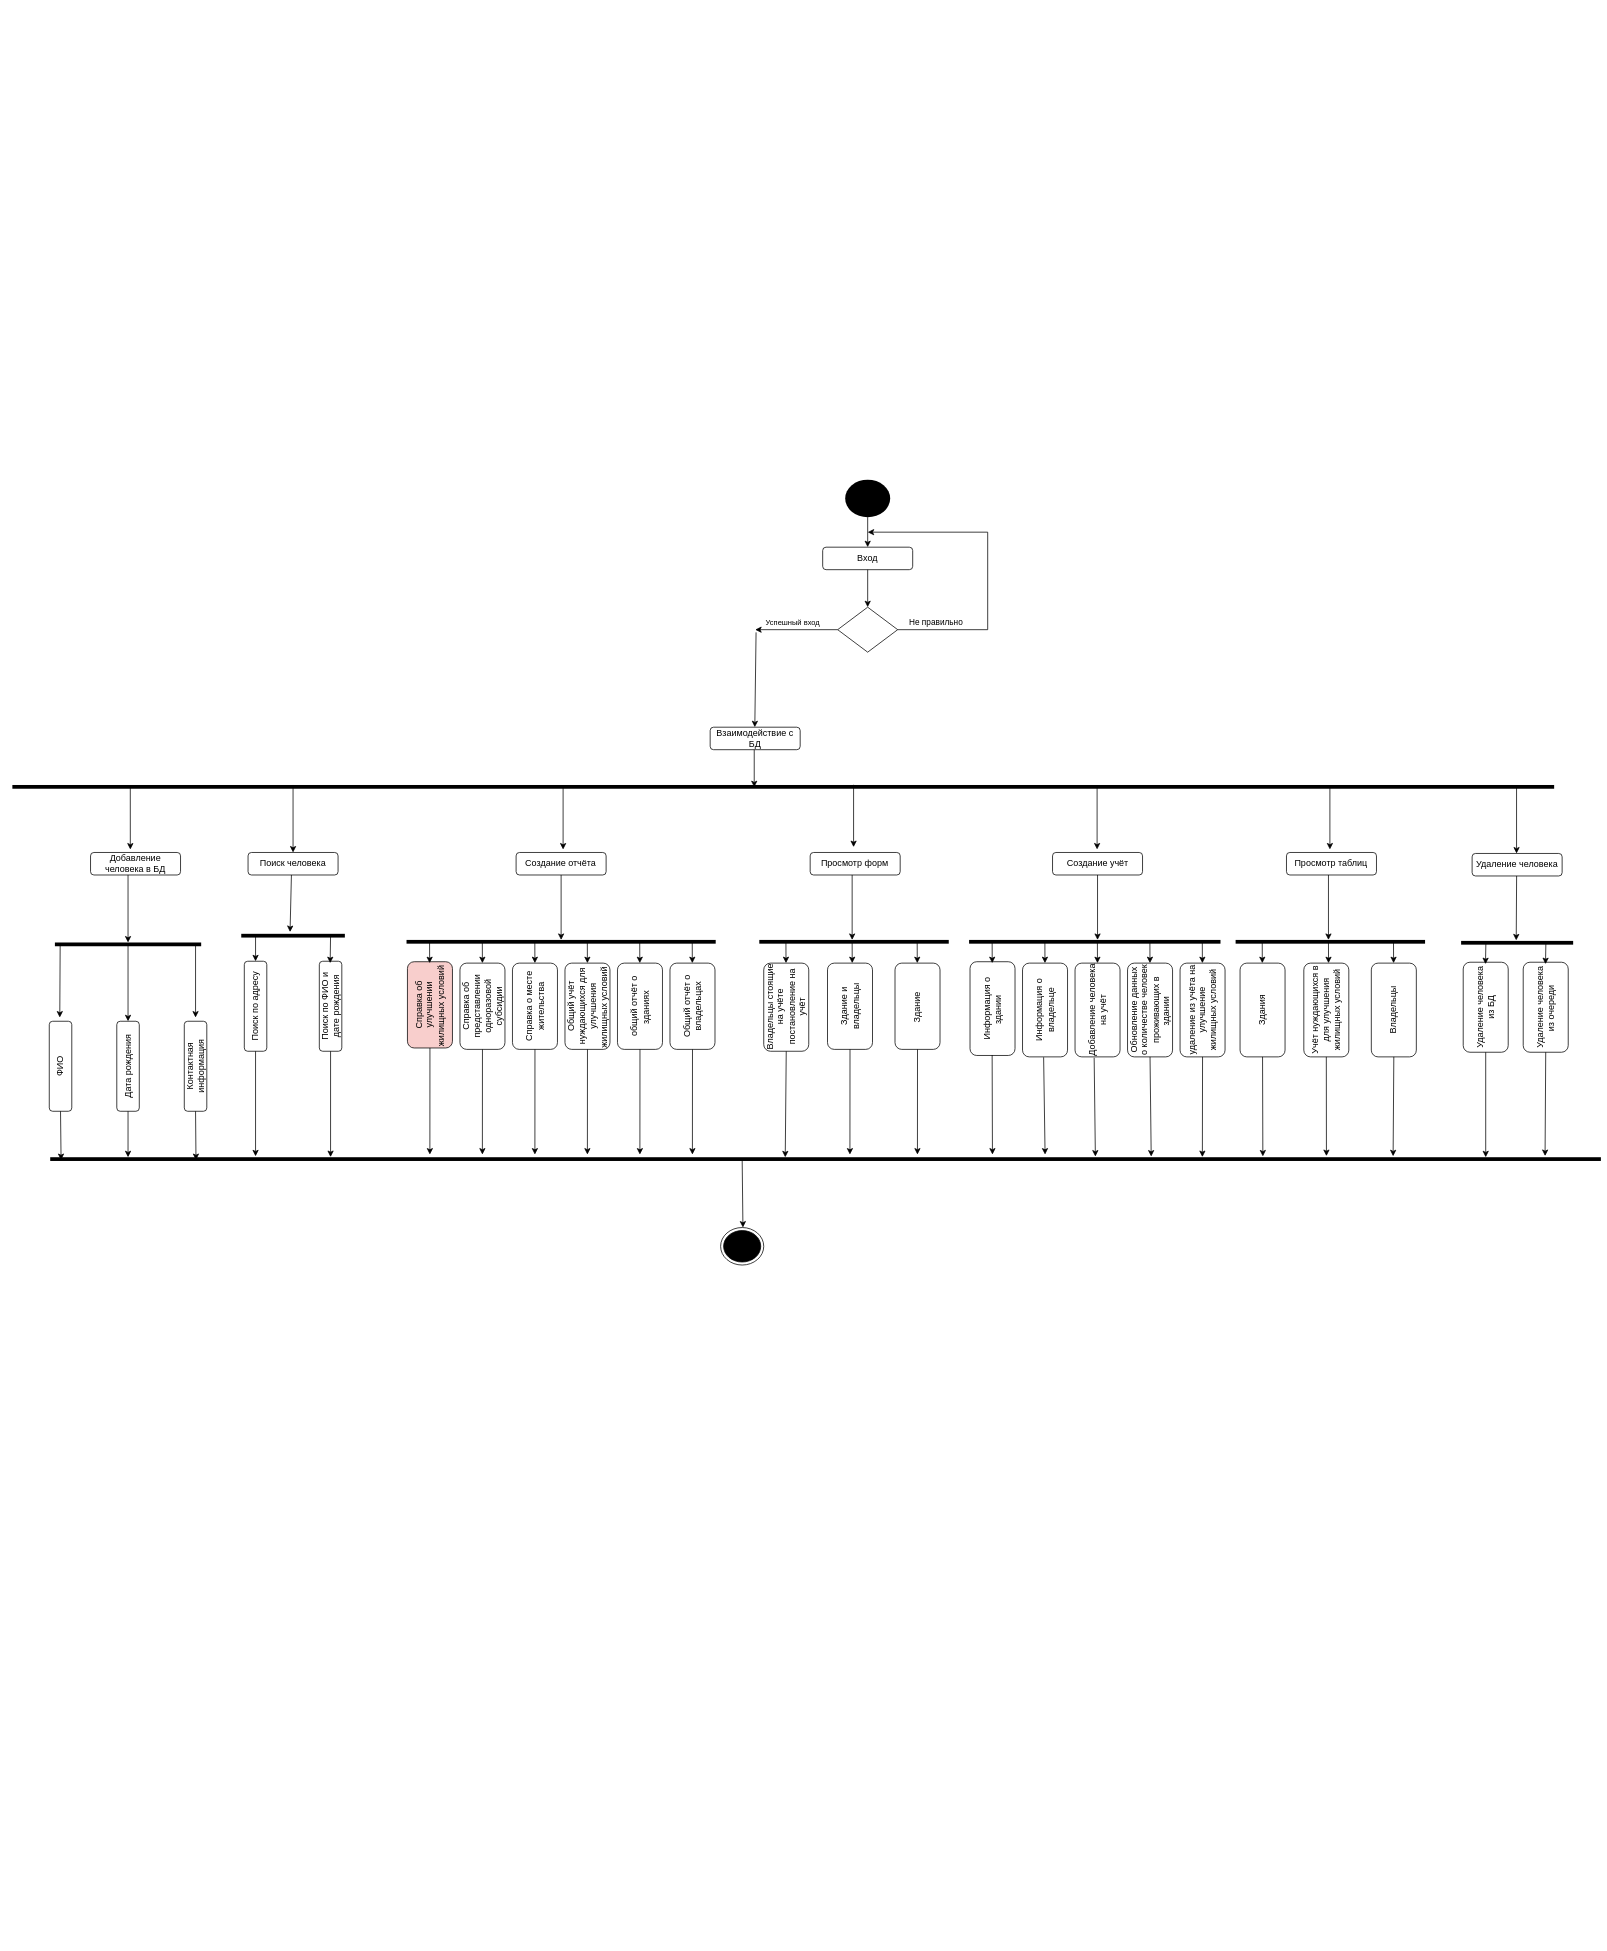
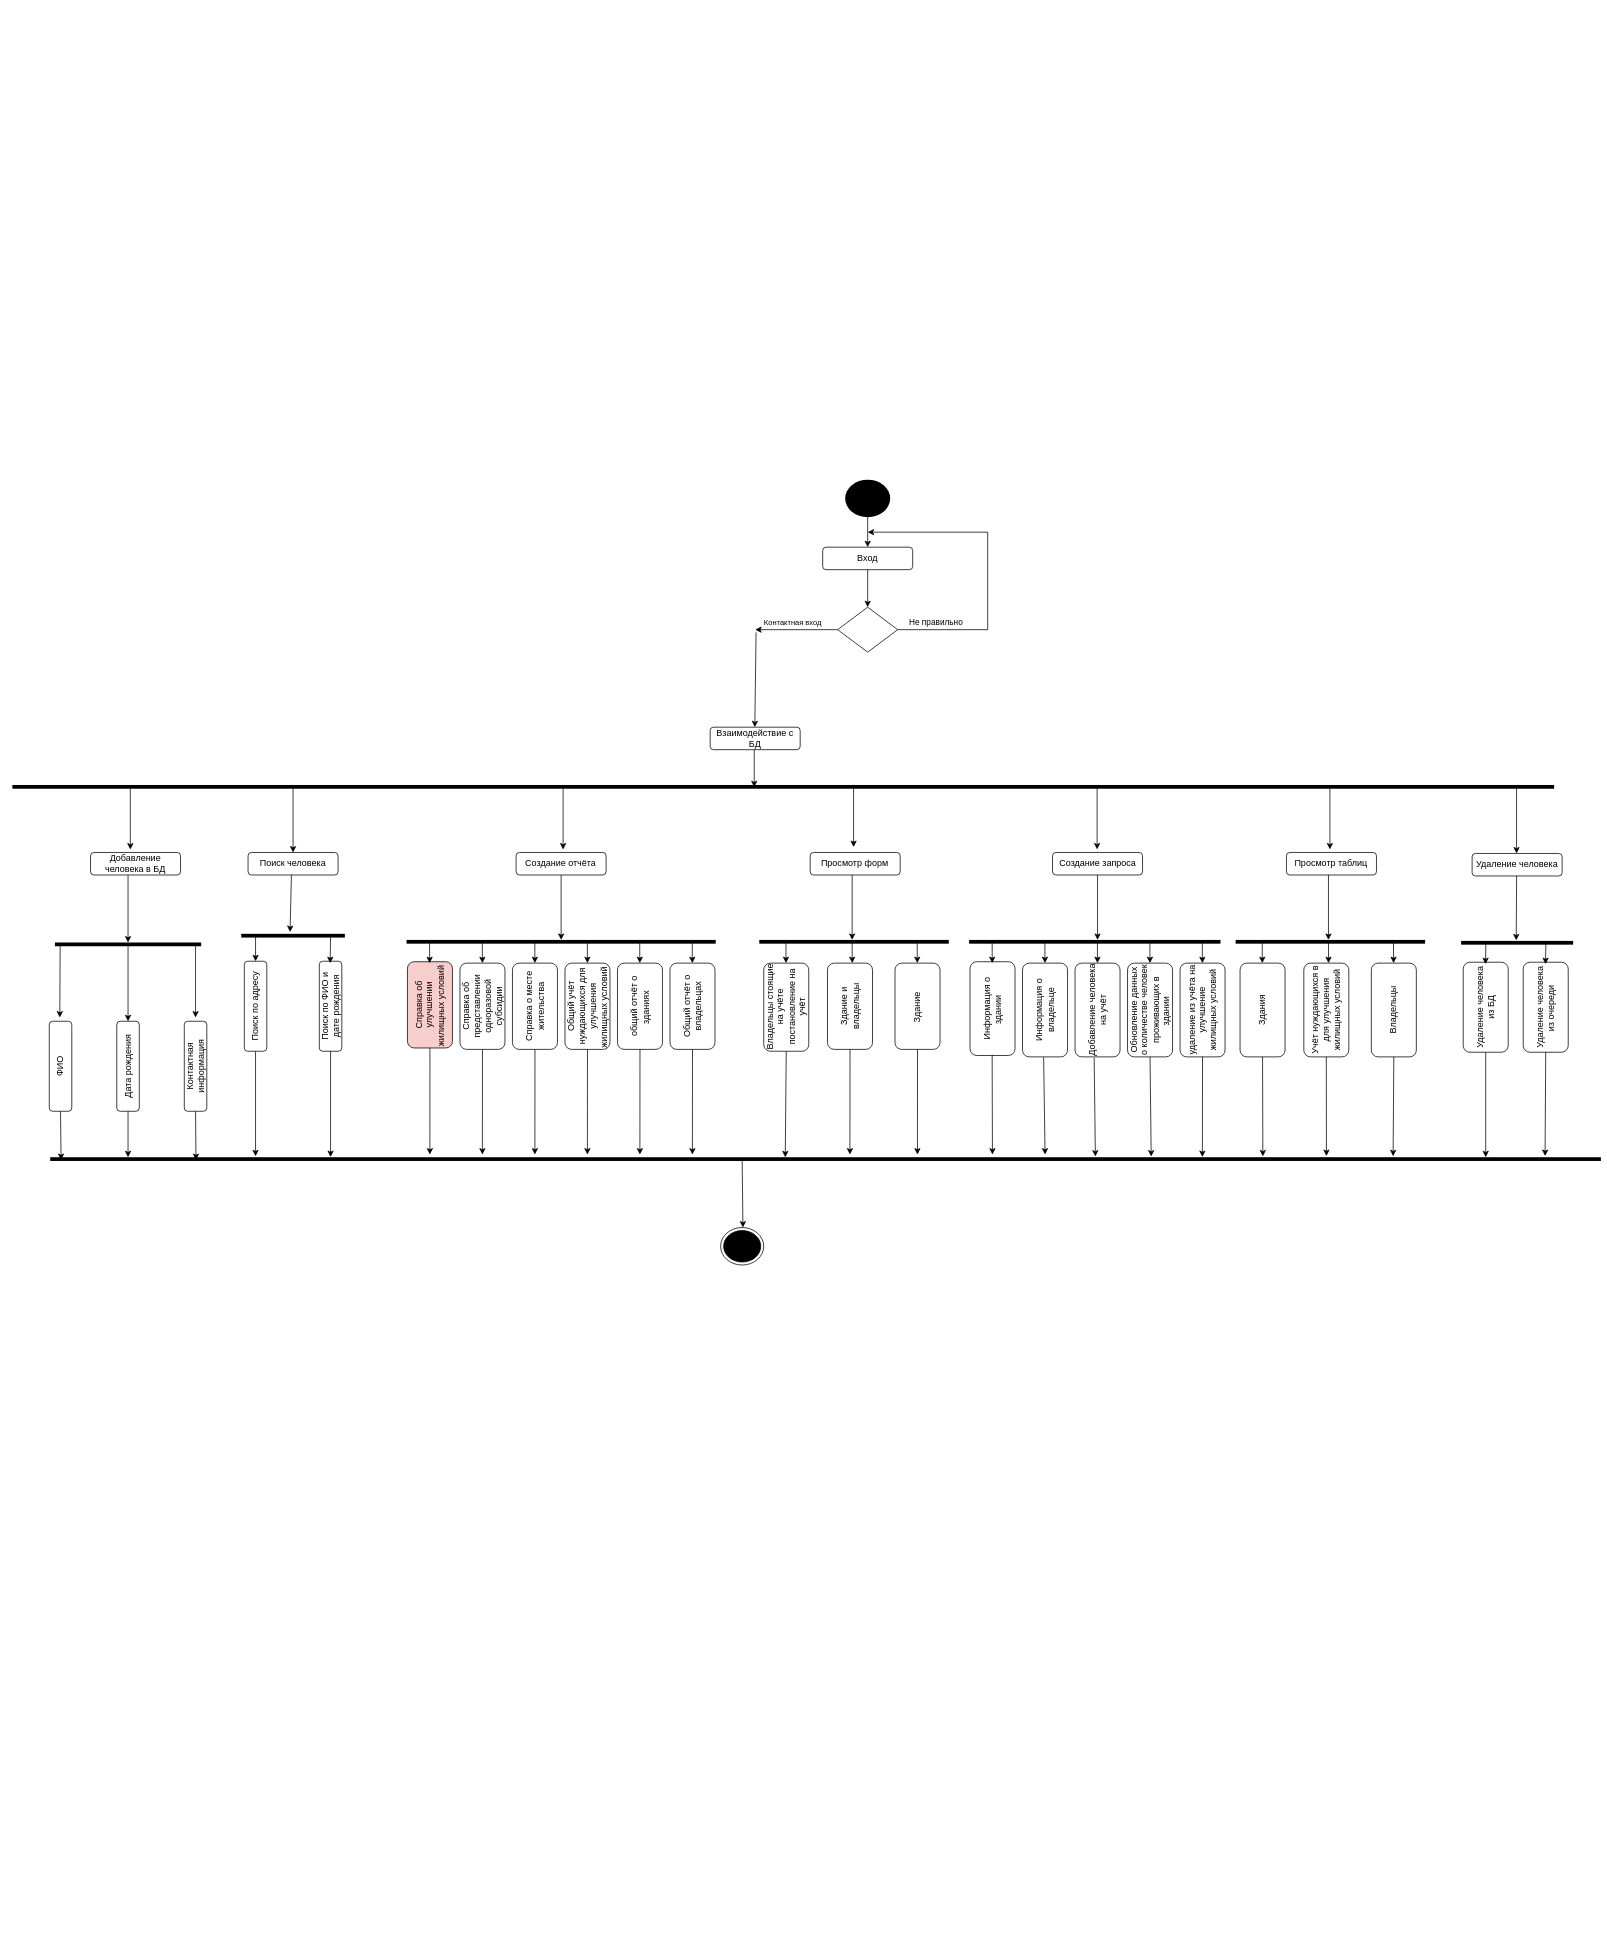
(793, 622) -> (793, 622)
(1098, 864) -> (1098, 864)
